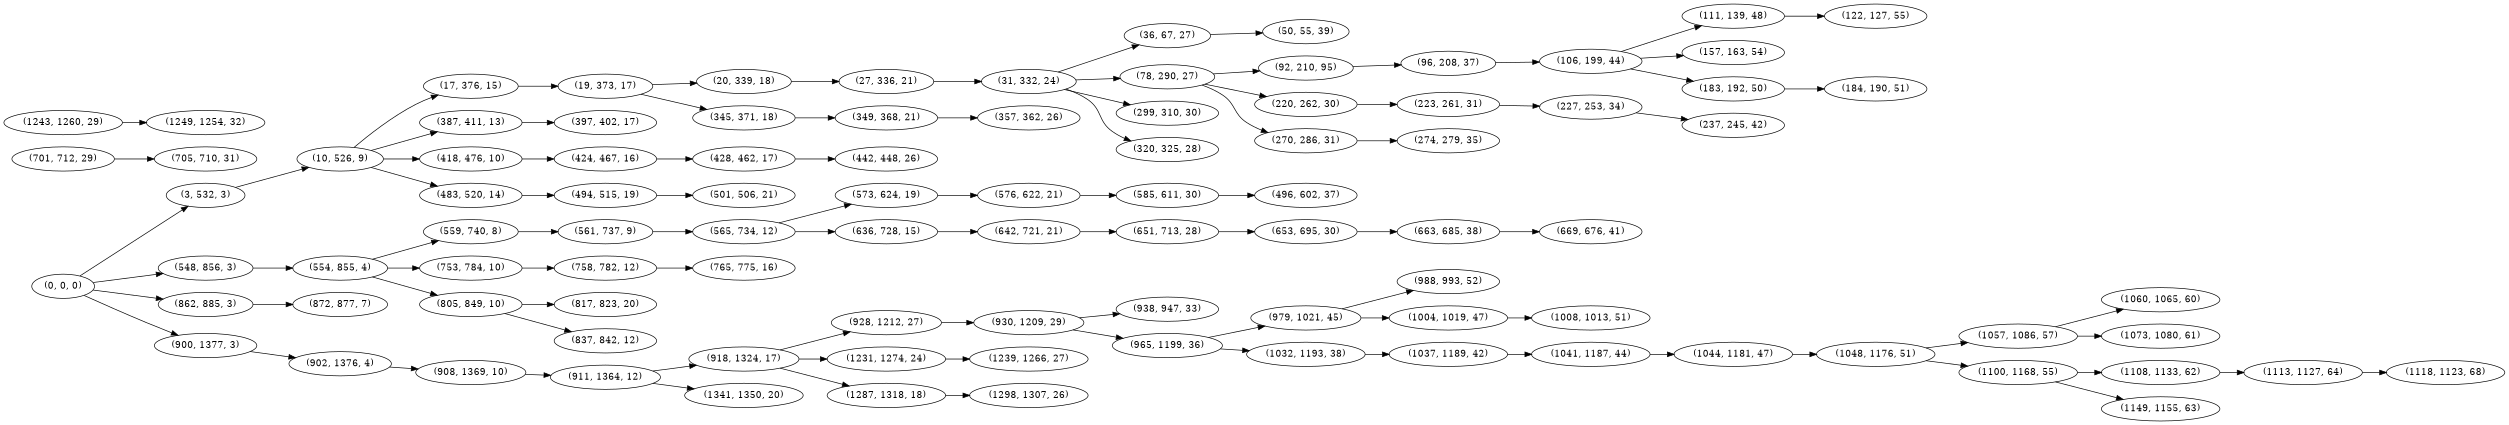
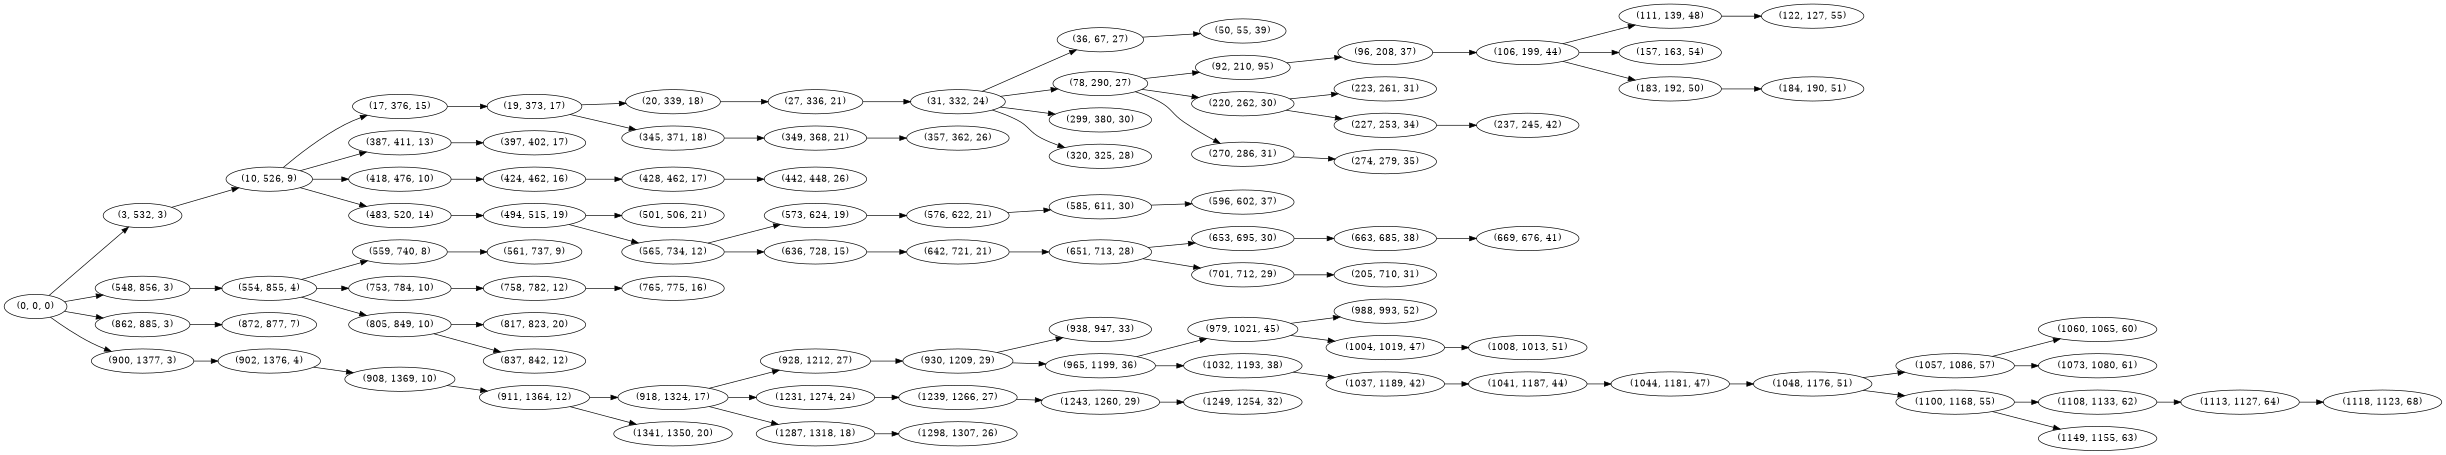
(1516, 106) -> (1311, 114)
(1167, 113) -> (1100, 120)
(206, 159) -> (1385, 275)
(605, 159) -> (534, 179)
(1306, 195) -> (1243, 202)
(669, 232) -> (600, 233)
none -> (1168, 263)
none -> (1026, 400)
